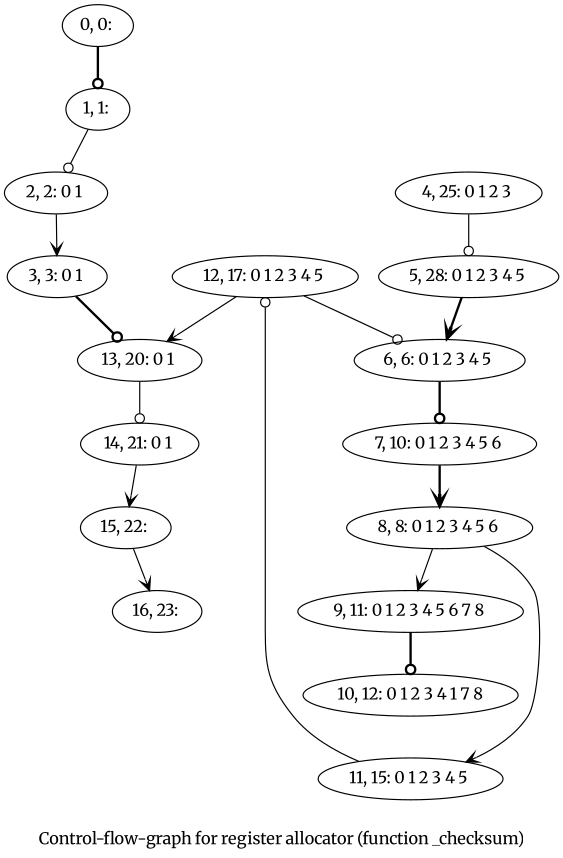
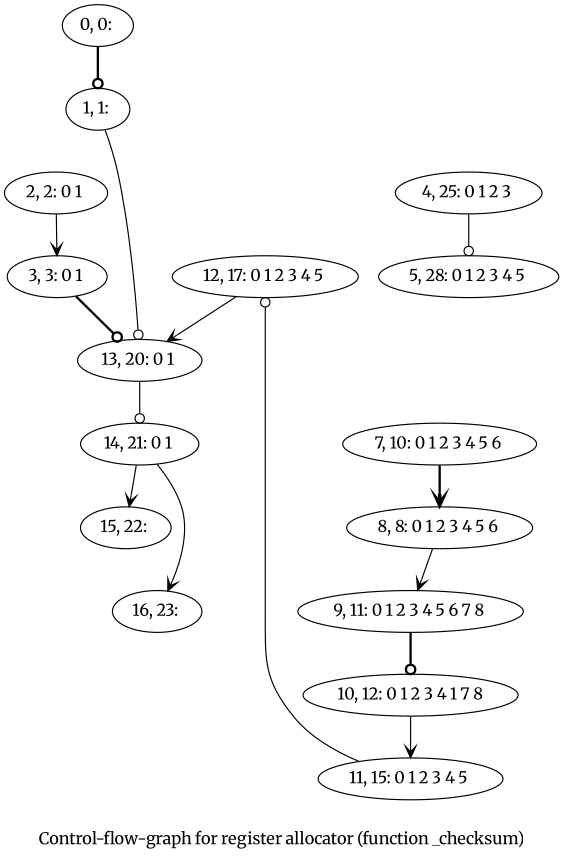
(79, 146) -> (128, 229)
(440, 360) -> none
(139, 564) -> (184, 520)
(539, 653) -> (411, 731)
